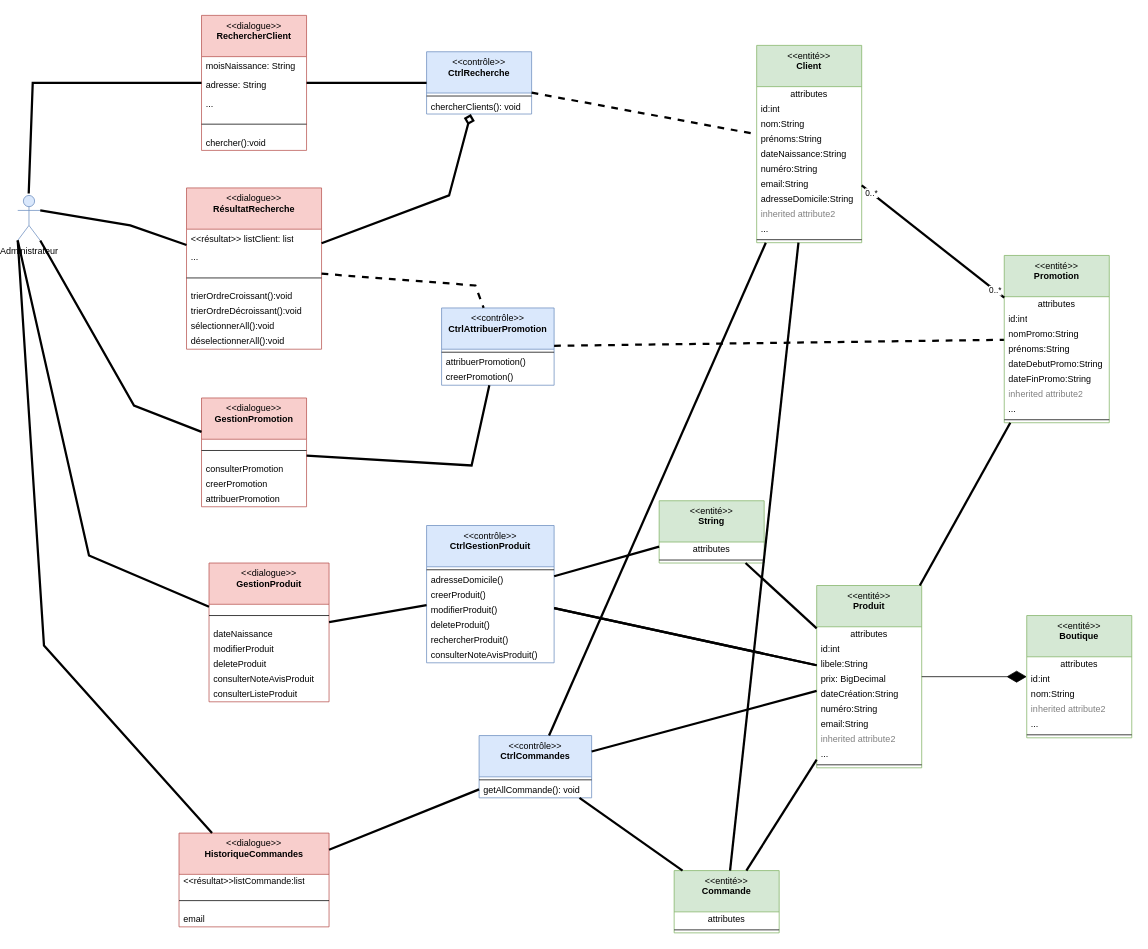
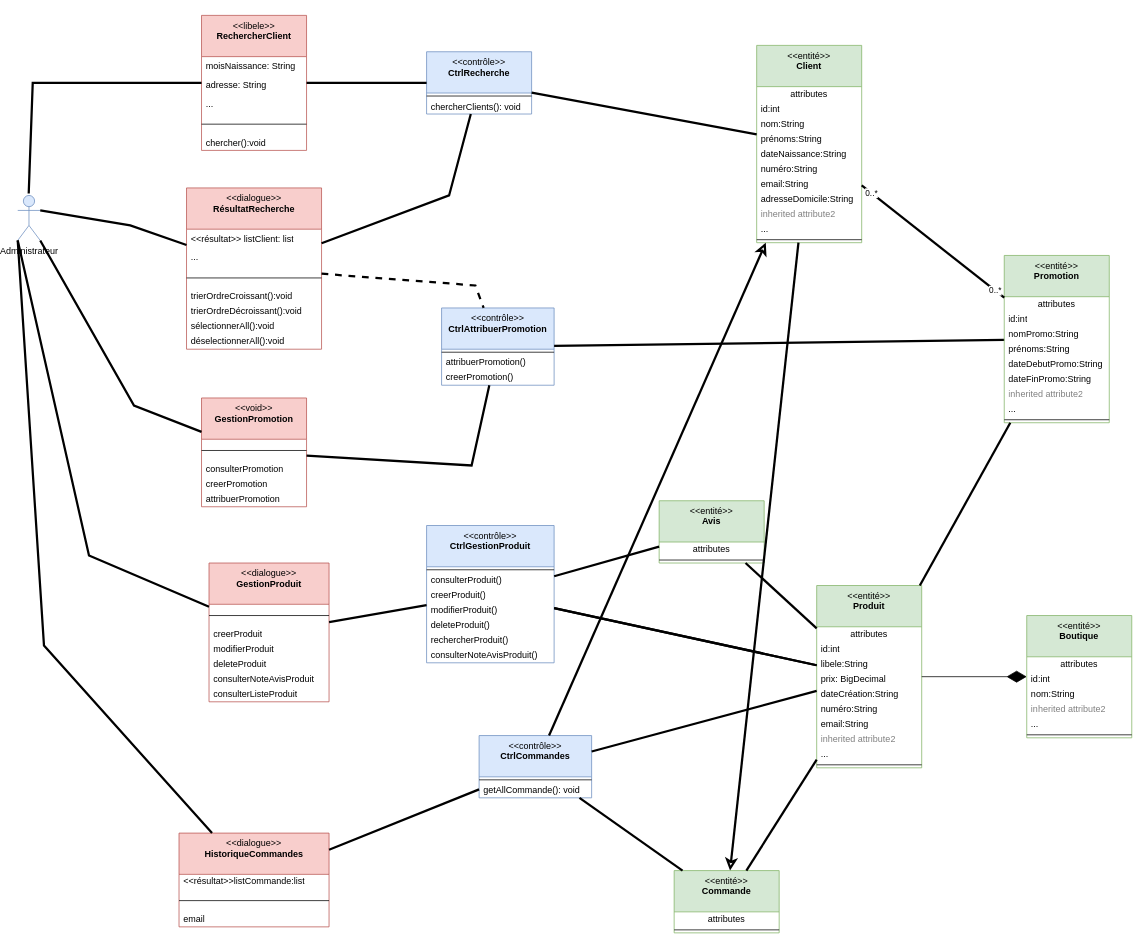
(254, 31) -> (254, 31)
(645, 114) -> (645, 114)
(468, 124) -> (469, 121)
(763, 249) -> (761, 252)
(780, 343) -> (780, 343)
(254, 414) -> (254, 414)
(711, 517) -> (711, 517)
(470, 580) -> (474, 580)
(245, 634) -> (242, 634)
(730, 864) -> (731, 860)
